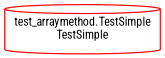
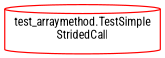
(83, 29) -> (83, 29)
